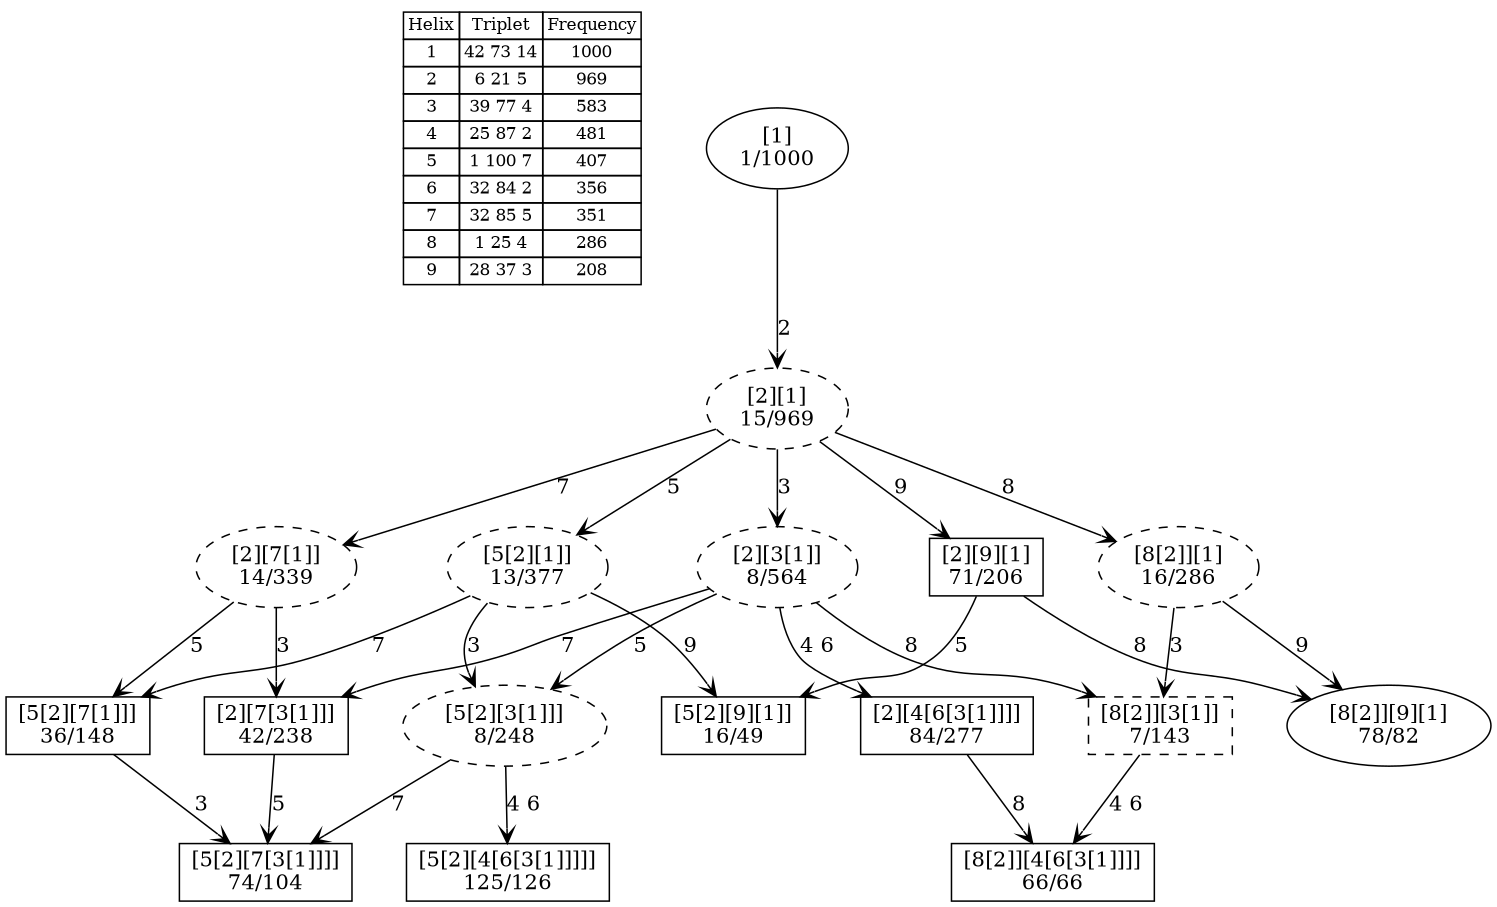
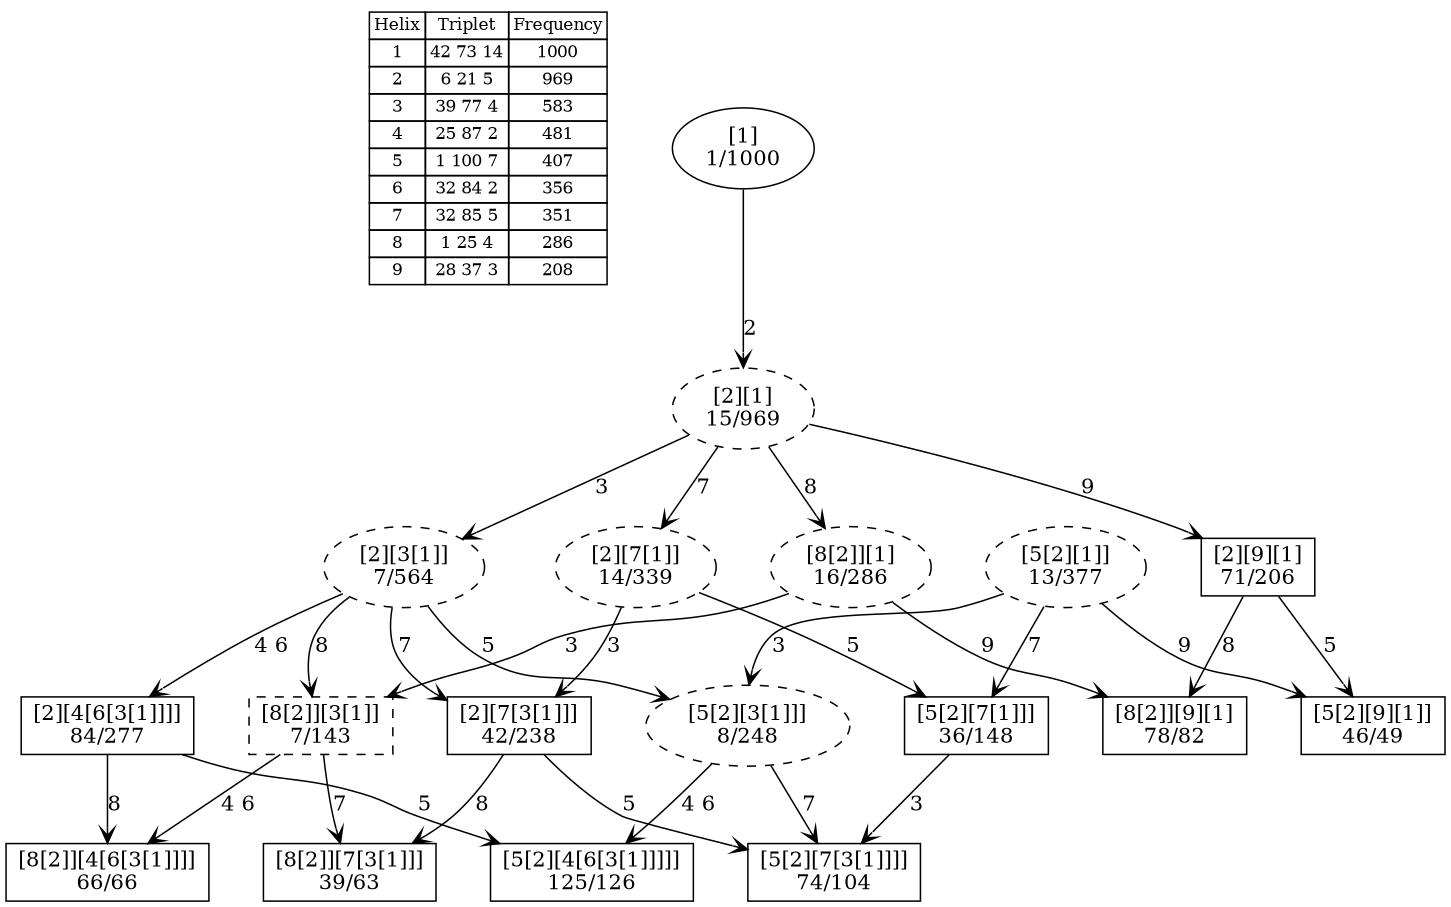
(660, 483) -> none
(777, 567) -> (404, 567)
(733, 726) -> (1373, 726)
(1389, 726) -> (1175, 726)
none -> (344, 789)
none -> (350, 872)
